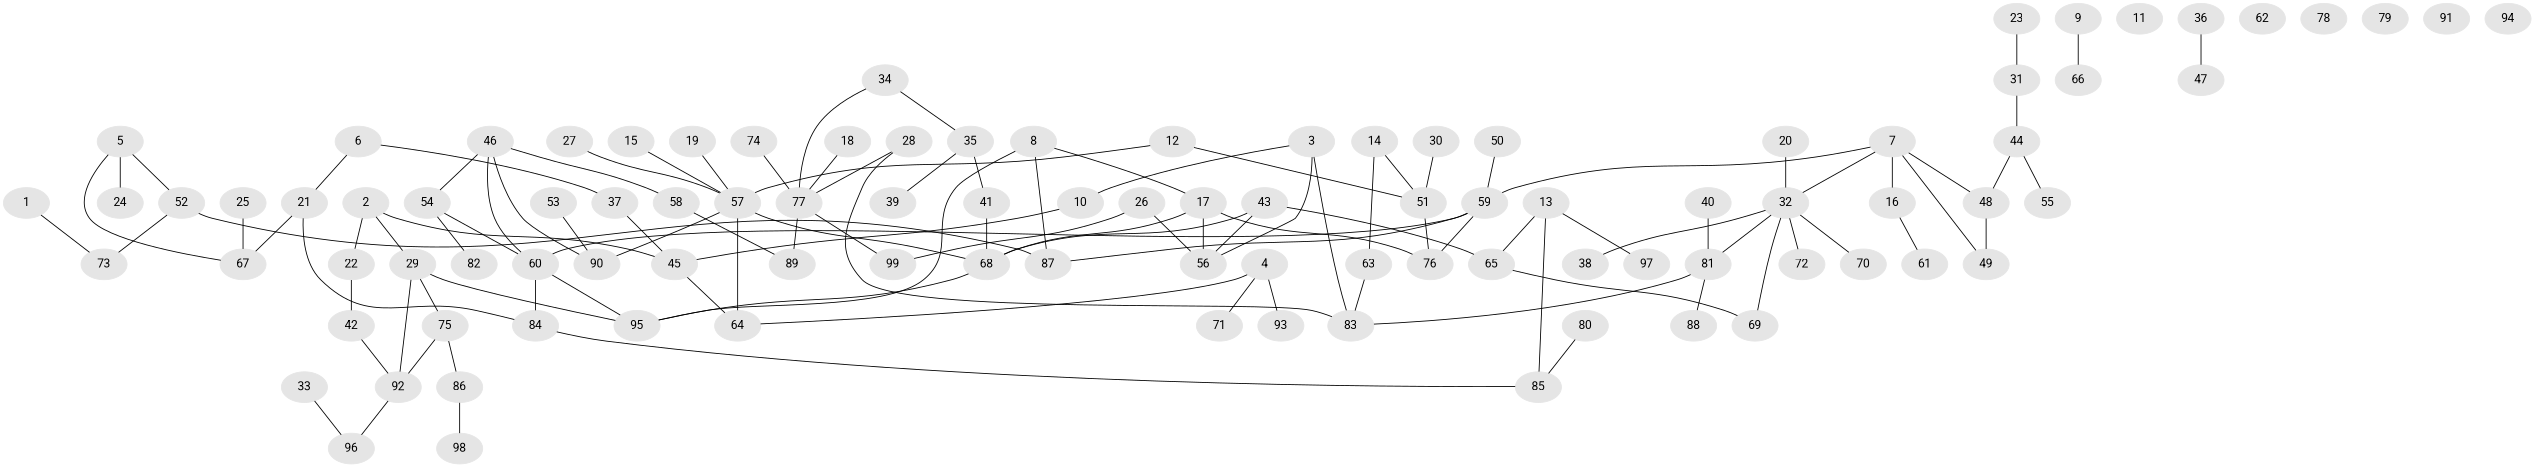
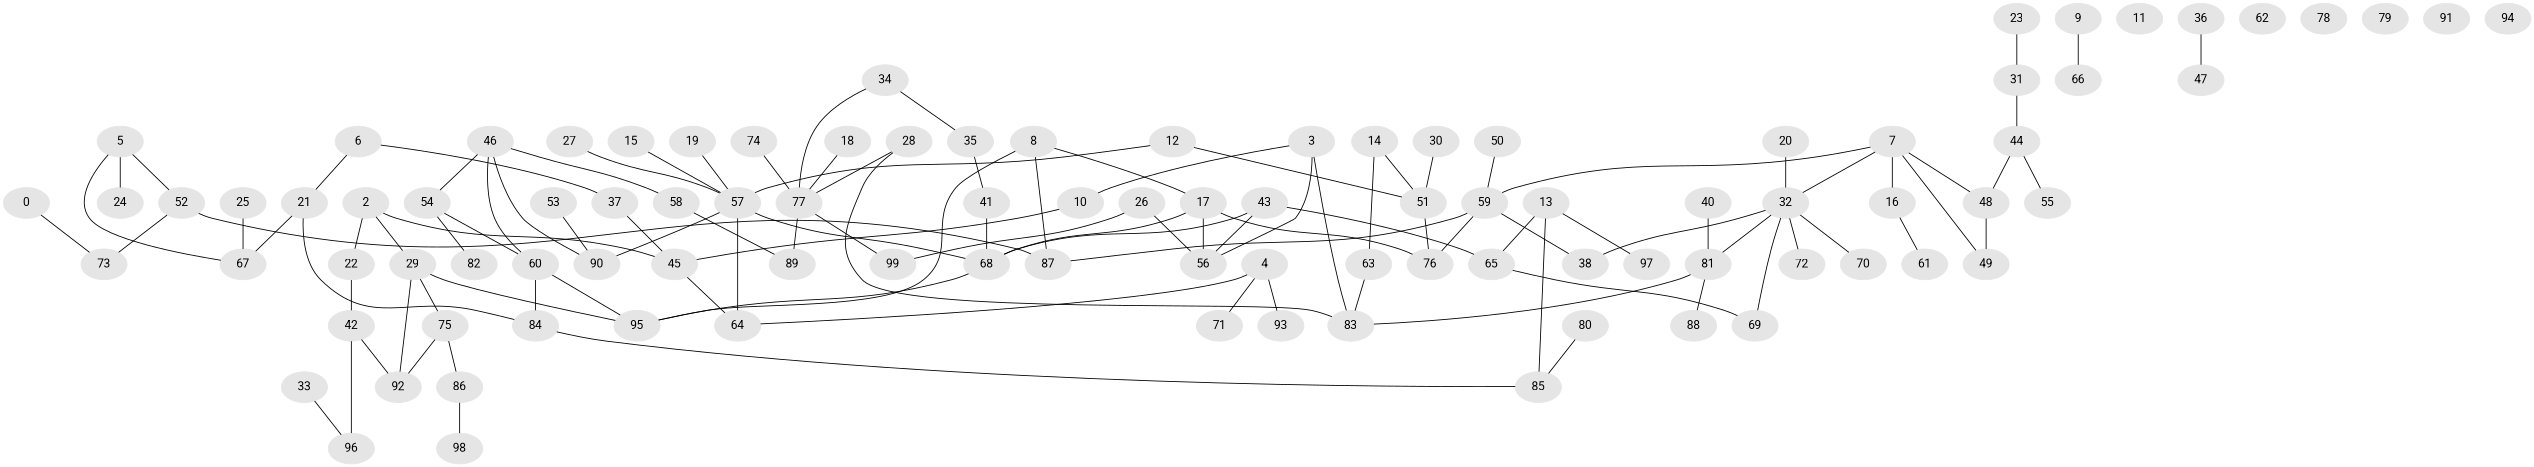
(26, 203) -> (26, 203)
(893, 203) -> none
(1010, 234) -> (1535, 234)
(375, 418) -> (351, 387)
